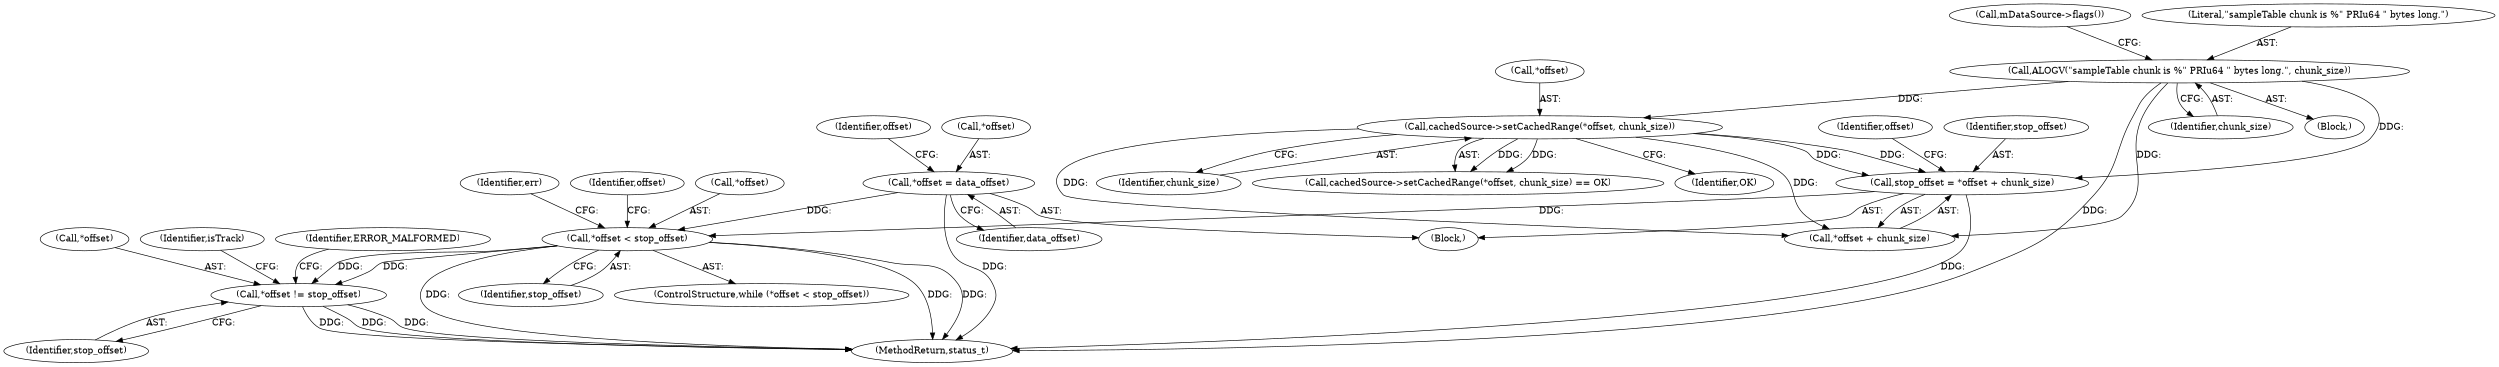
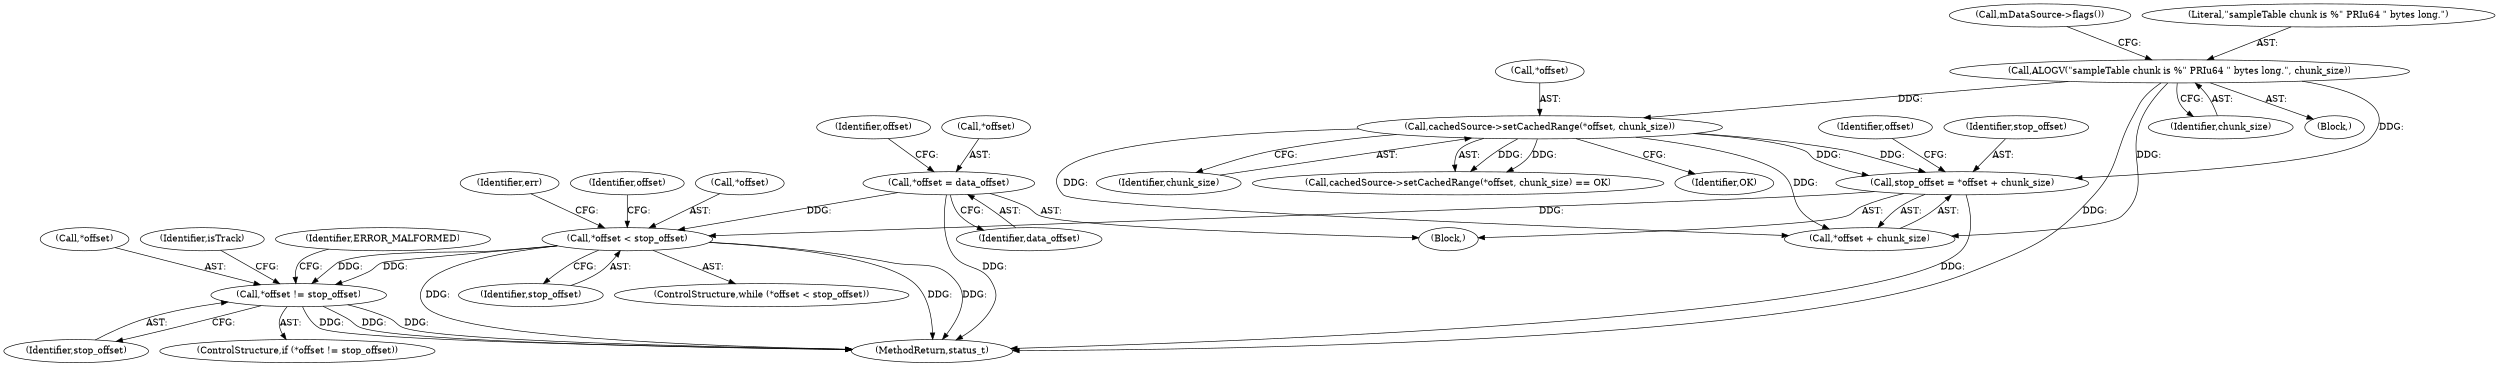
none -> (297, 351)
